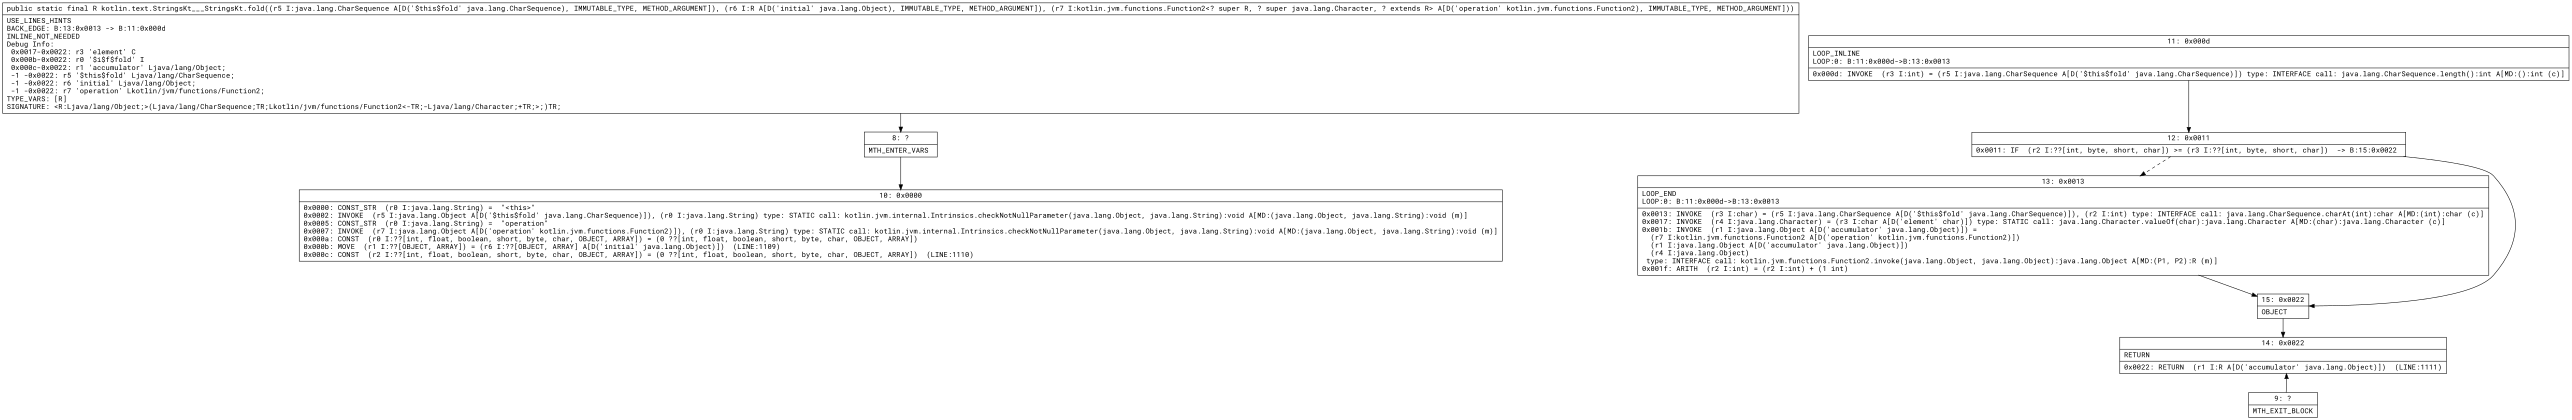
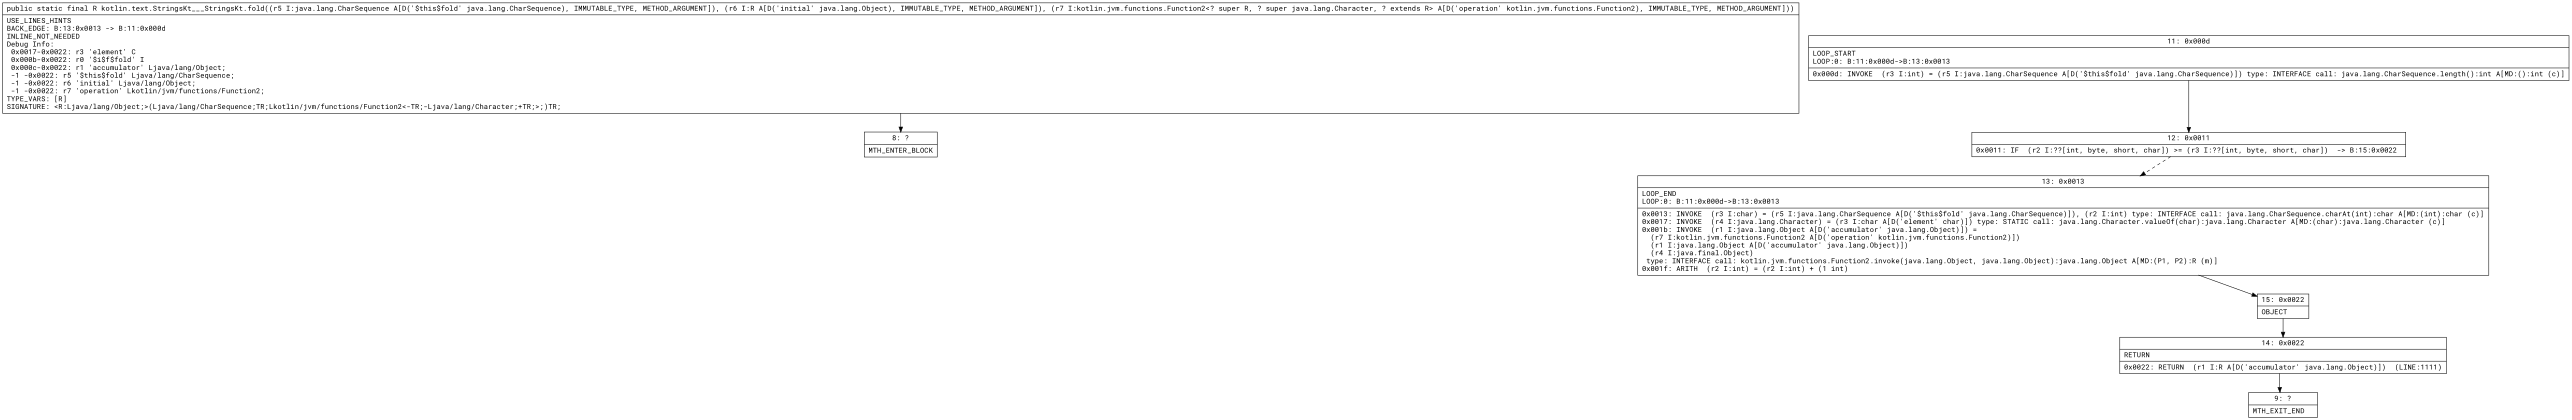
(1836, 54) -> (1834, 54)
(899, 151) -> (901, 151)
(901, 226) -> none
(1696, 253) -> (1698, 253)
(2499, 268) -> none
(2286, 386) -> (2280, 380)
(2283, 411) -> (2279, 411)
